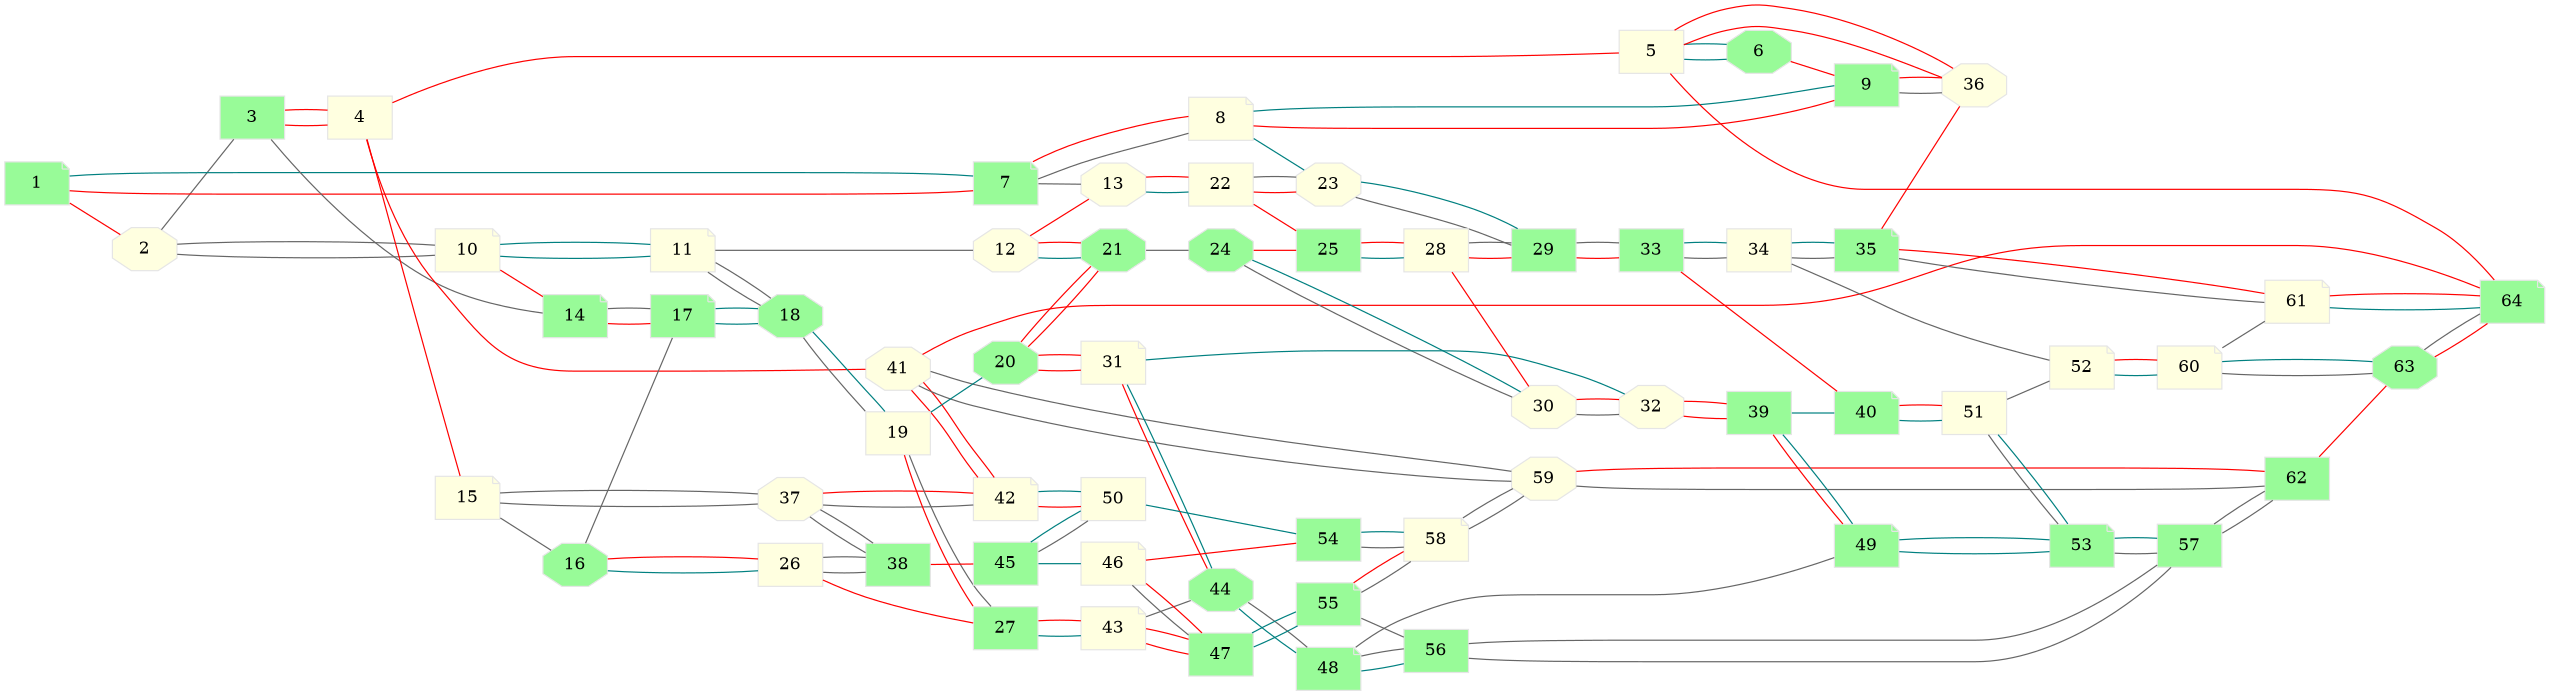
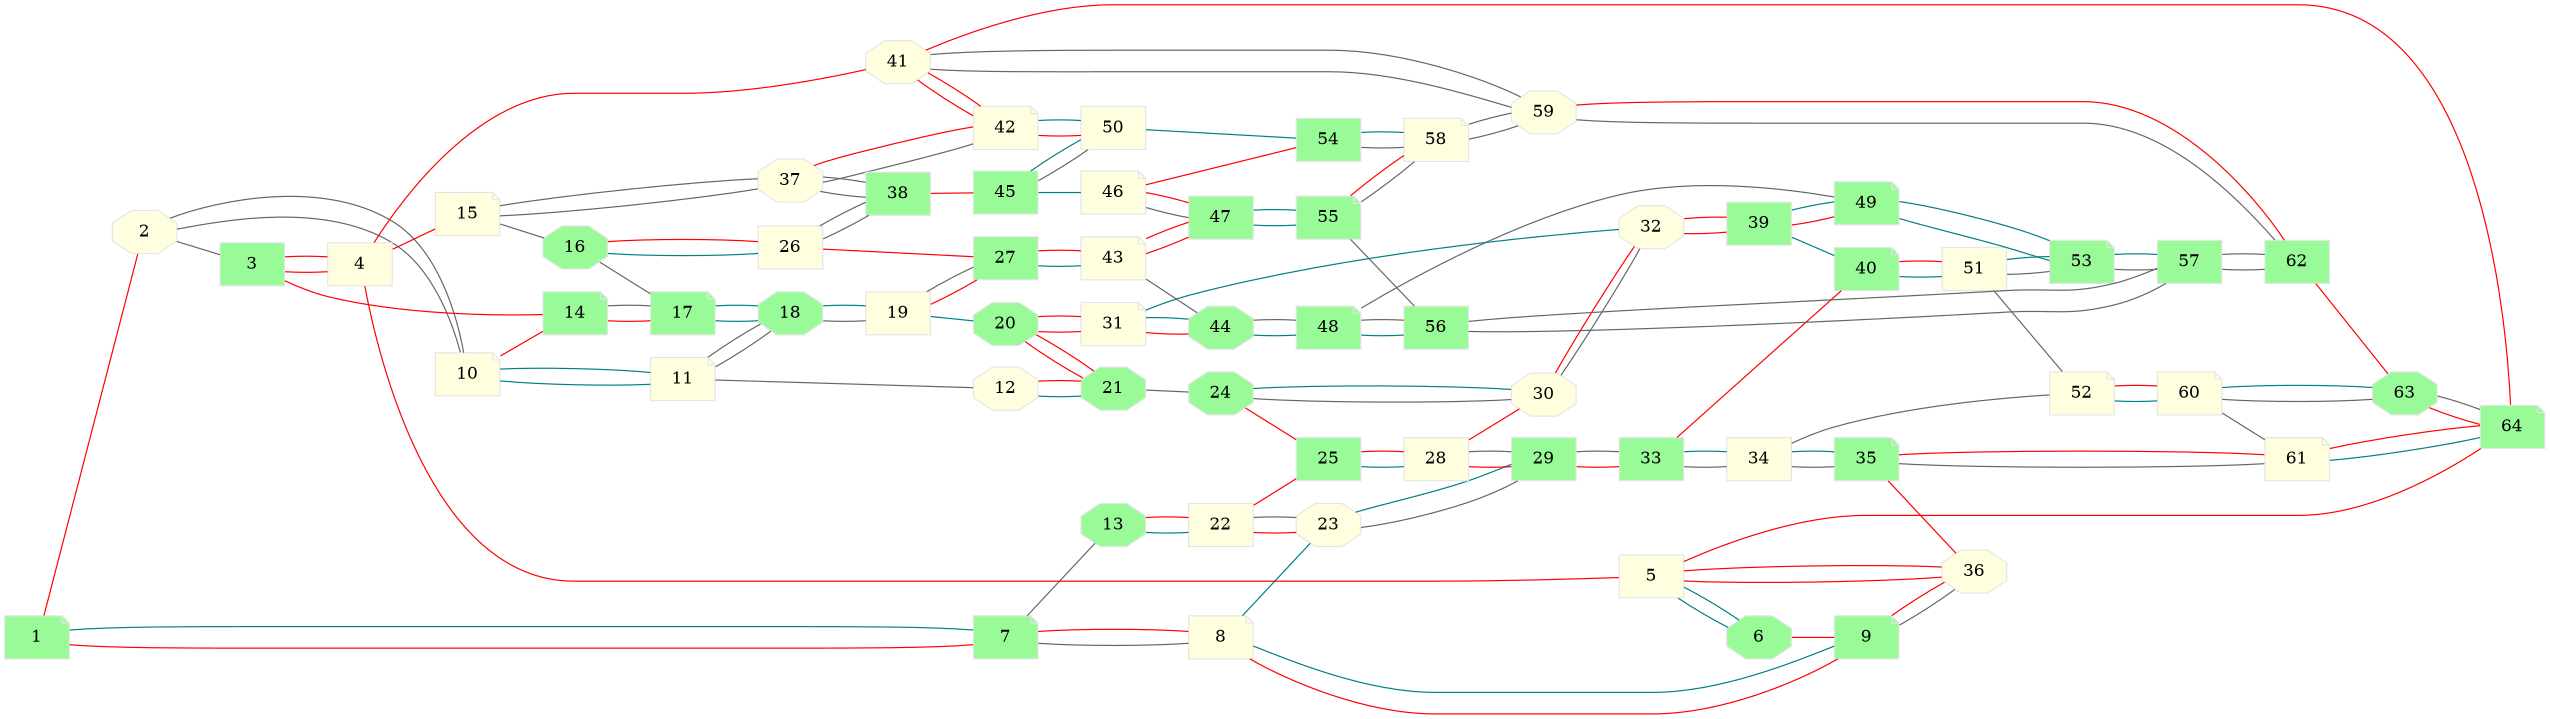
(1113, 185) -> (1113, 525)
(1060, 217) -> none
(411, 268) -> (412, 310)
